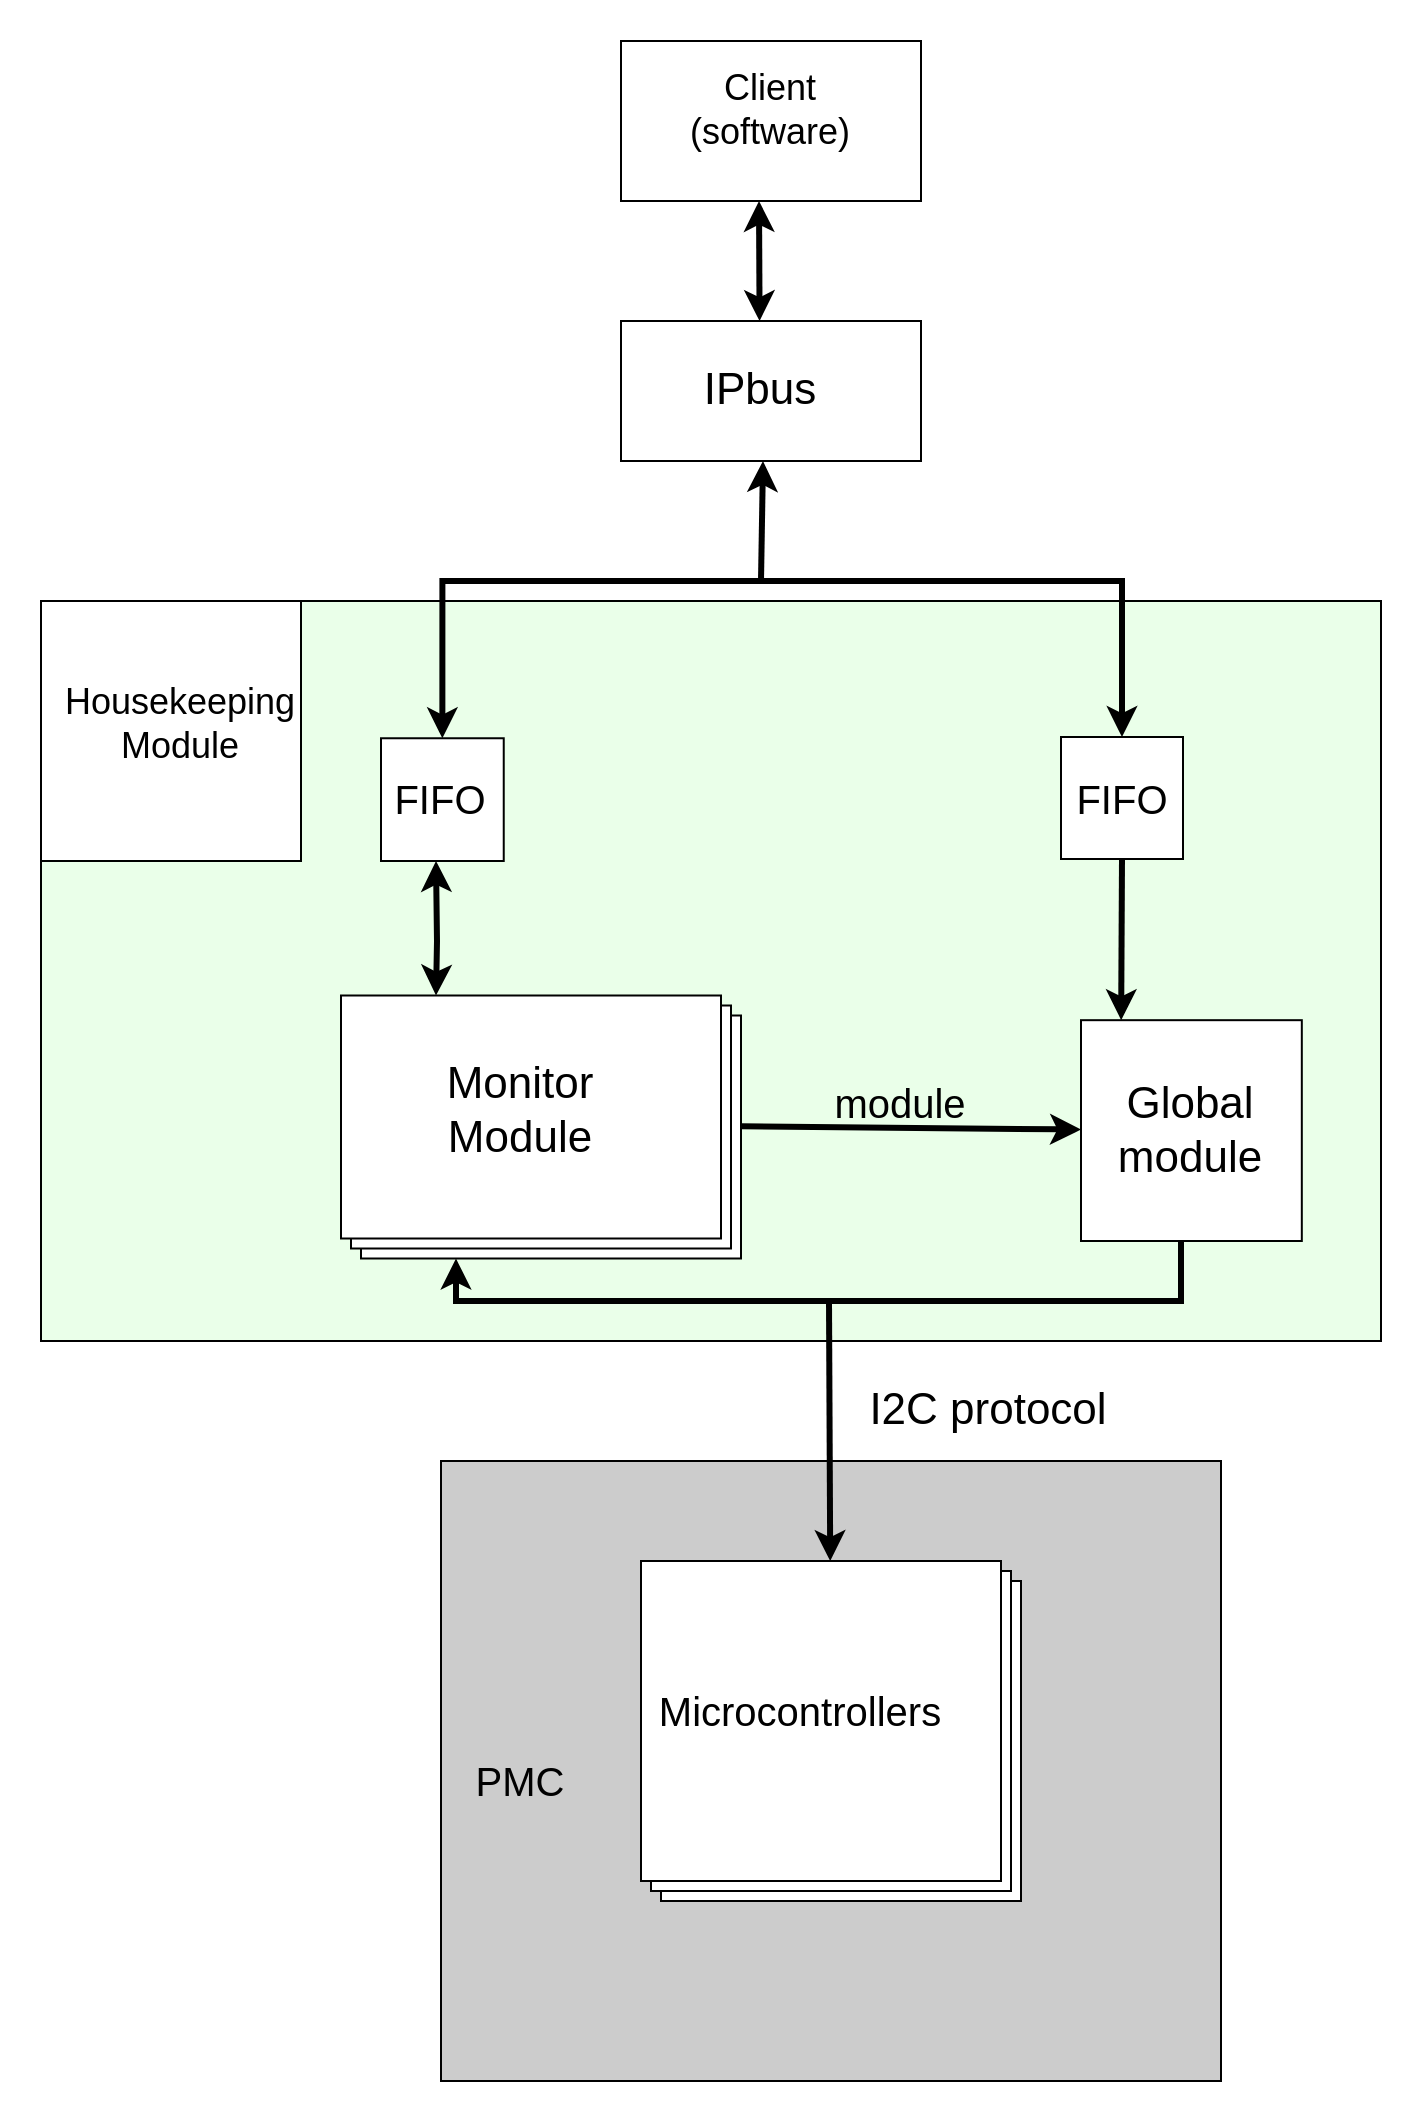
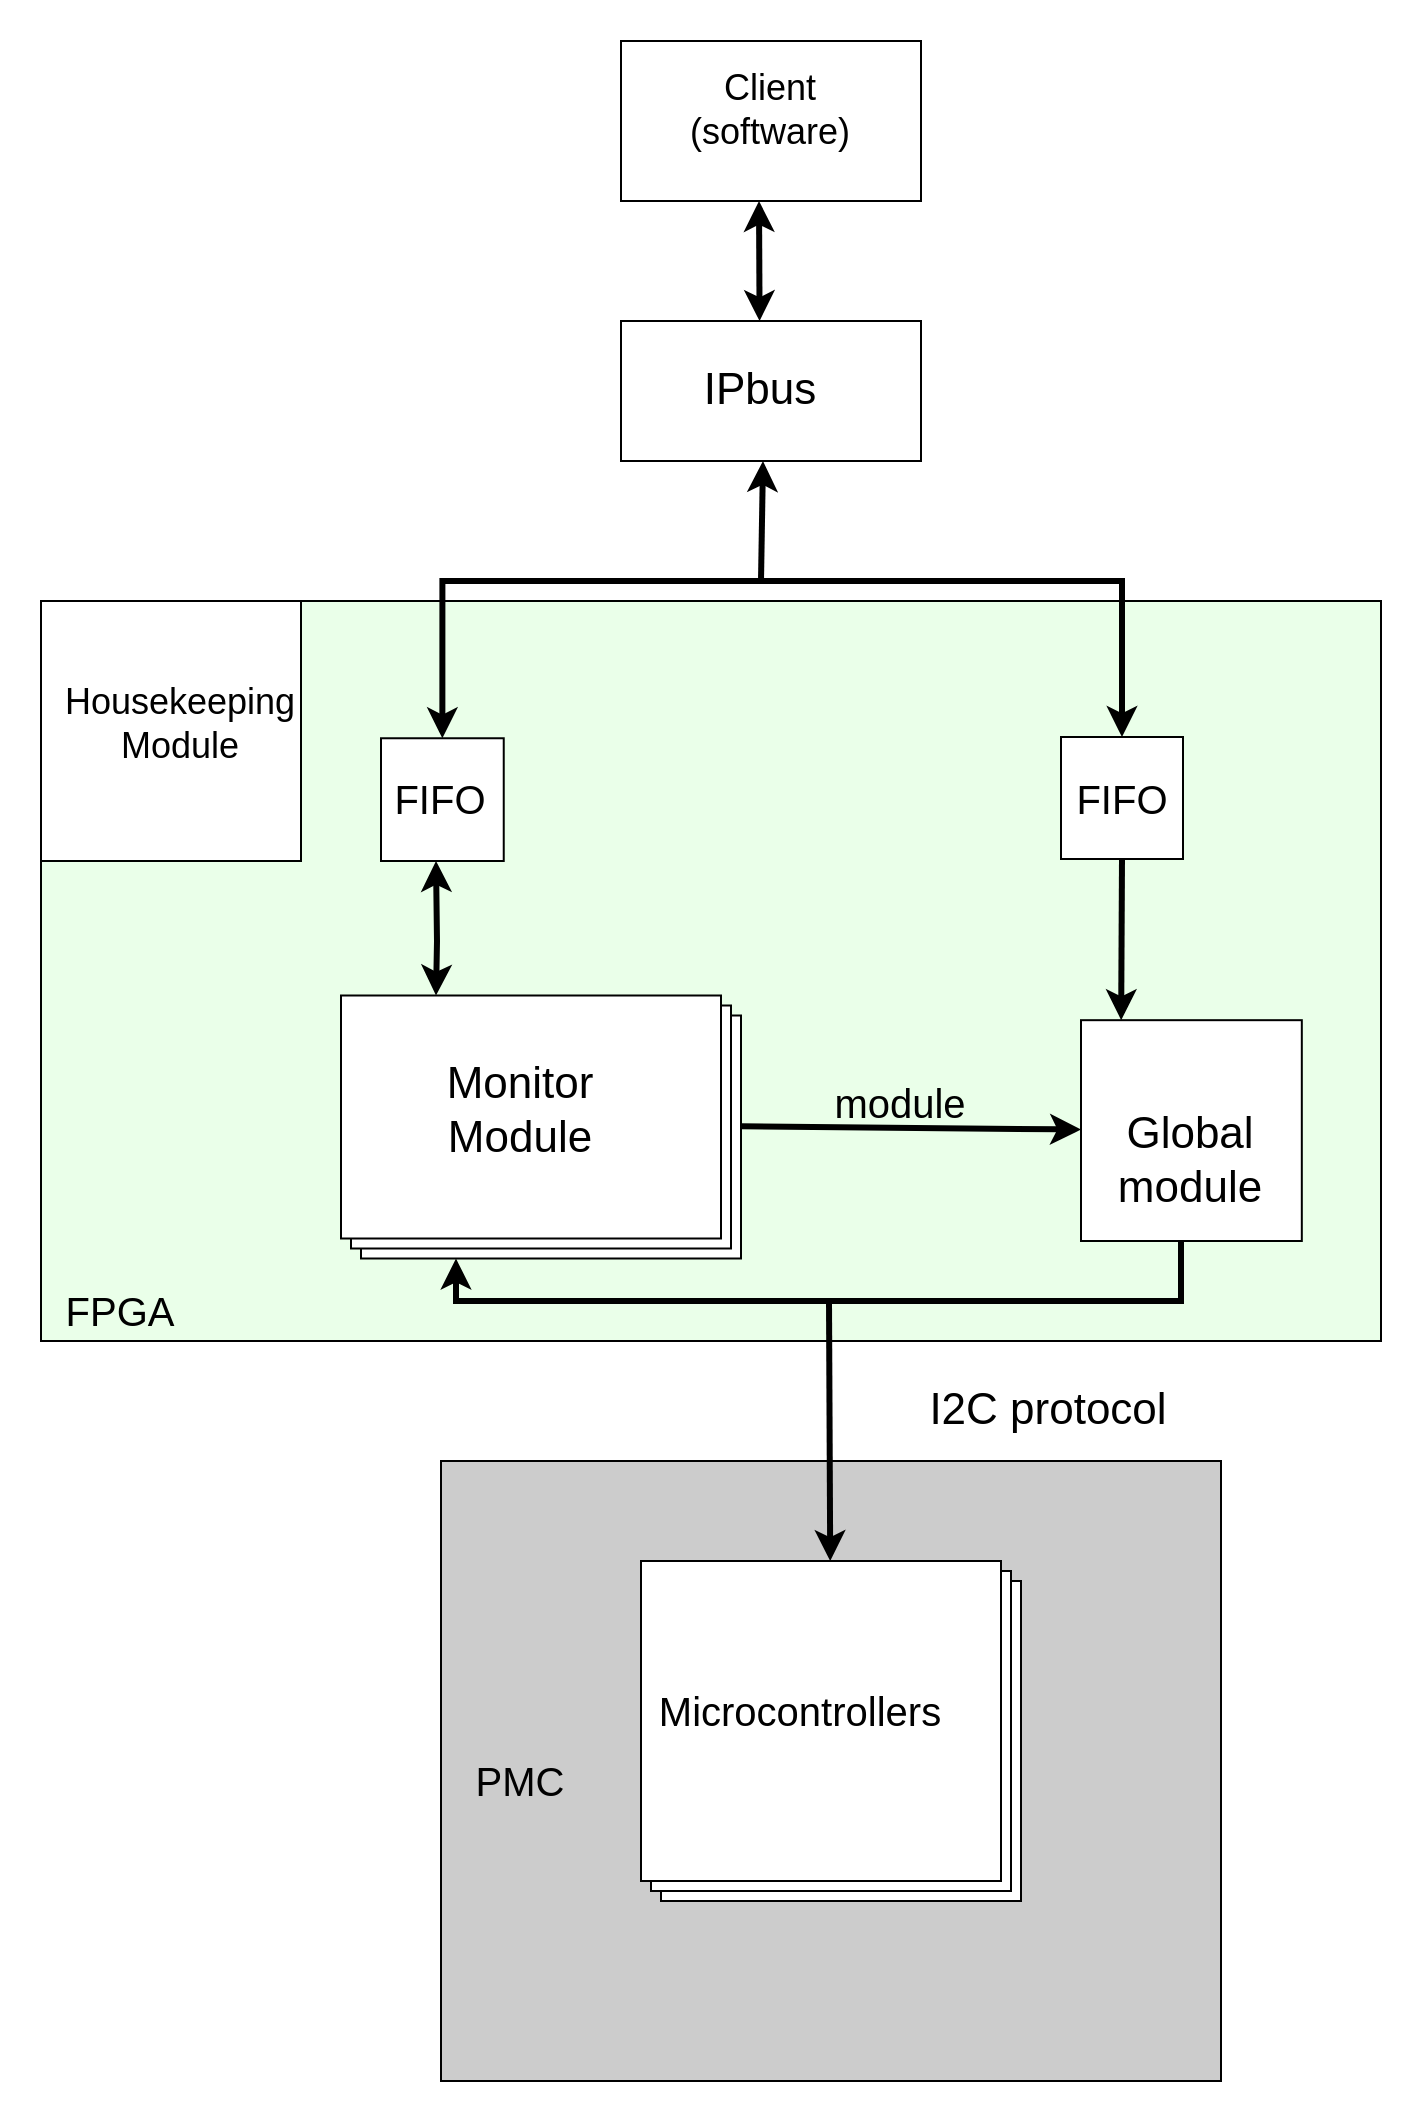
(1191, 1131) -> (1191, 1161)
none -> (121, 1311)
(989, 1411) -> (1049, 1411)
